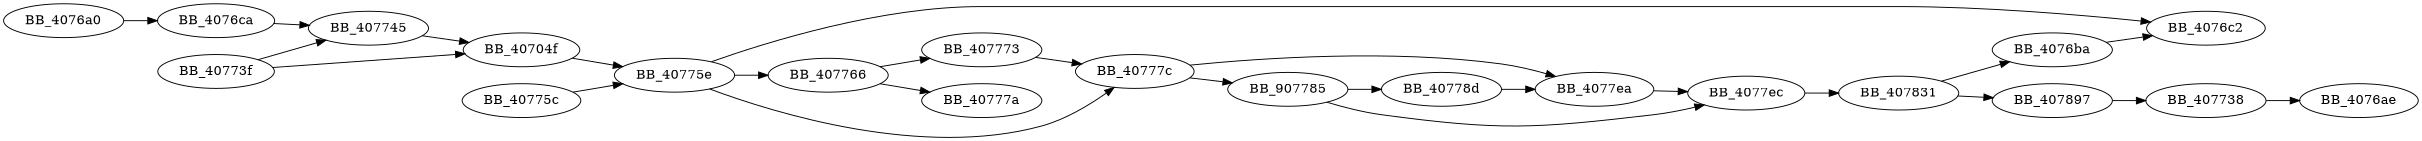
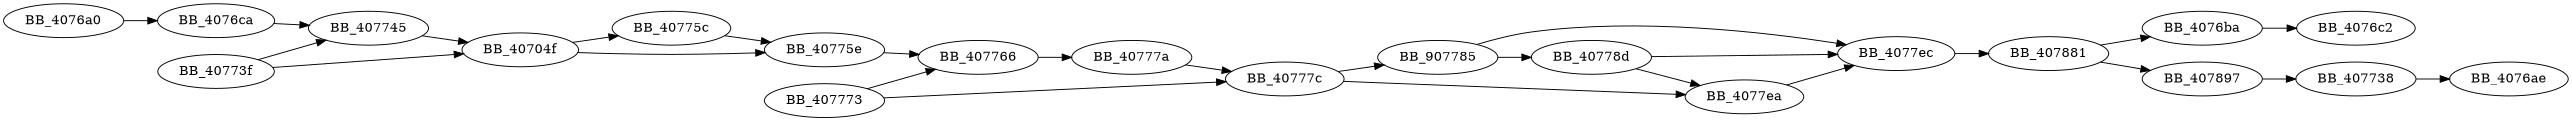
(1423, 7) -> none
none -> (591, 40)
none -> (1740, 56)
(900, 63) -> (897, 80)
(1899, 93) -> (2049, 54)
(910, 135) -> (1204, 68)
